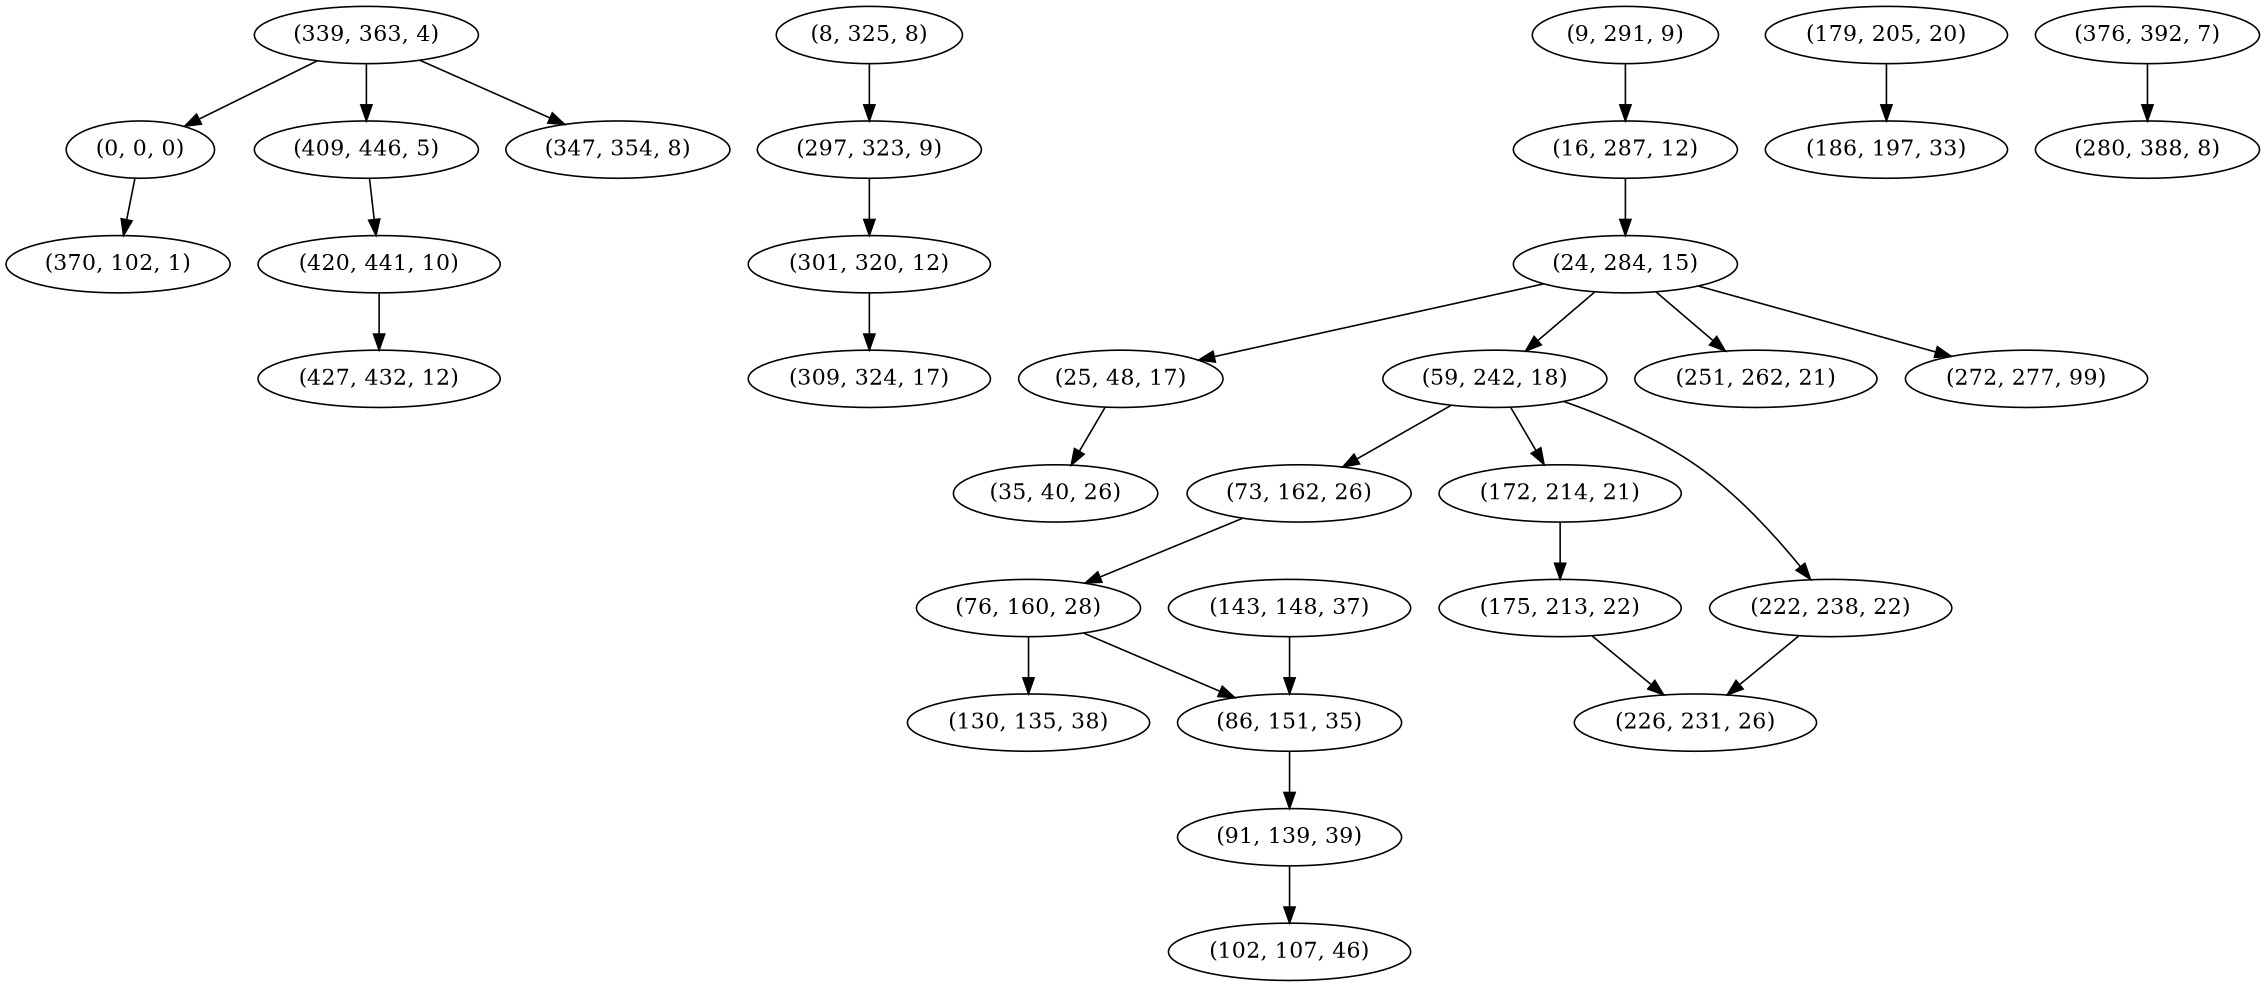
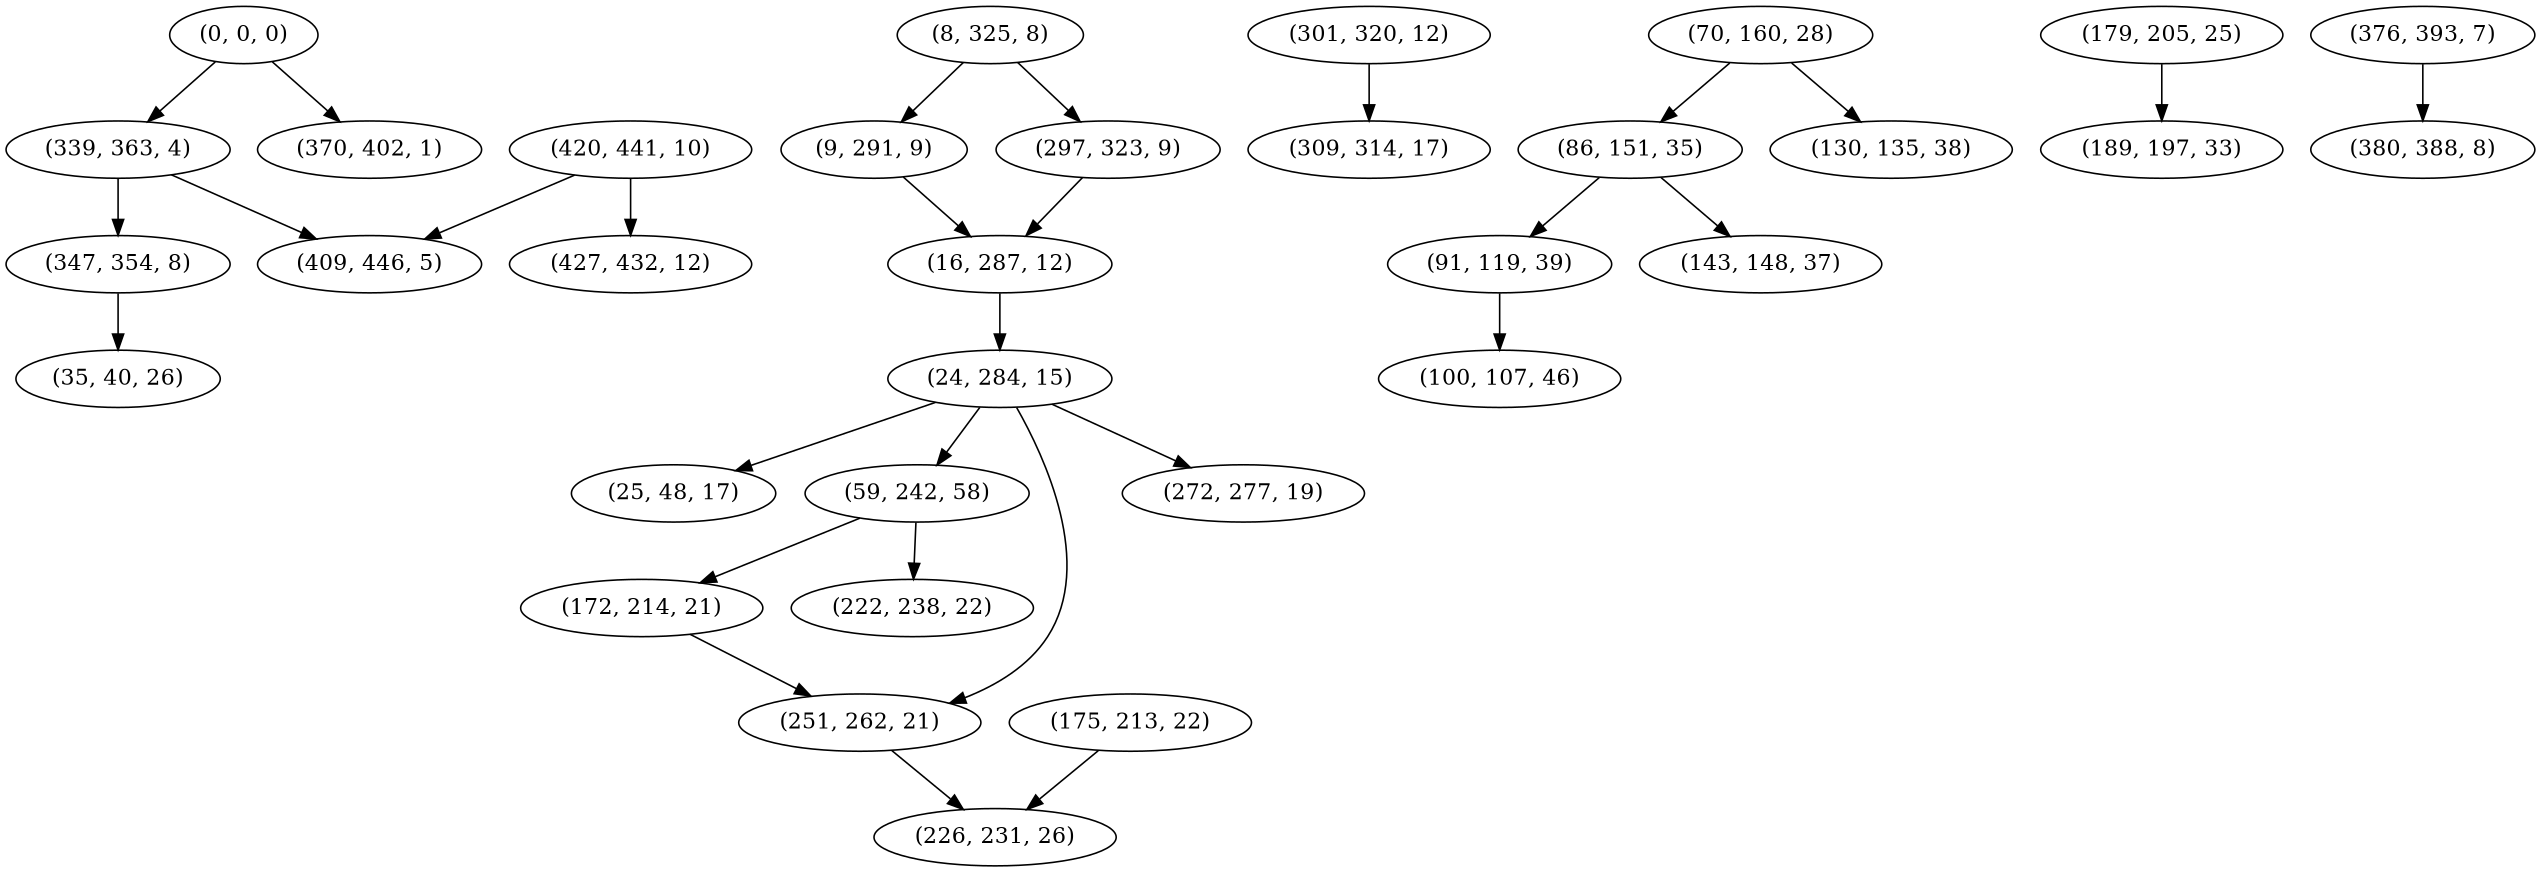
(1886, 35) -> (2162, 35)
(2147, 35) -> (2423, 35)
none -> (938, 87)
(258, 90) -> (188, 86)
(1886, 150) -> (2162, 150)
(2147, 150) -> (2423, 150)
(372, 199) -> (507, 204)
(869, 199) -> (1060, 201)
(118, 264) -> (370, 150)
(869, 379) -> (1369, 150)
(1495, 379) -> (917, 493)
(2027, 379) -> (1243, 493)
(1092, 429) -> (118, 314)
(1299, 493) -> none
(1560, 543) -> (743, 661)
(1029, 608) -> (1761, 35)
(1290, 658) -> (1689, 202)
(1769, 660) -> (921, 775)
(1290, 837) -> (1500, 264)
(1290, 952) -> (1500, 379)
